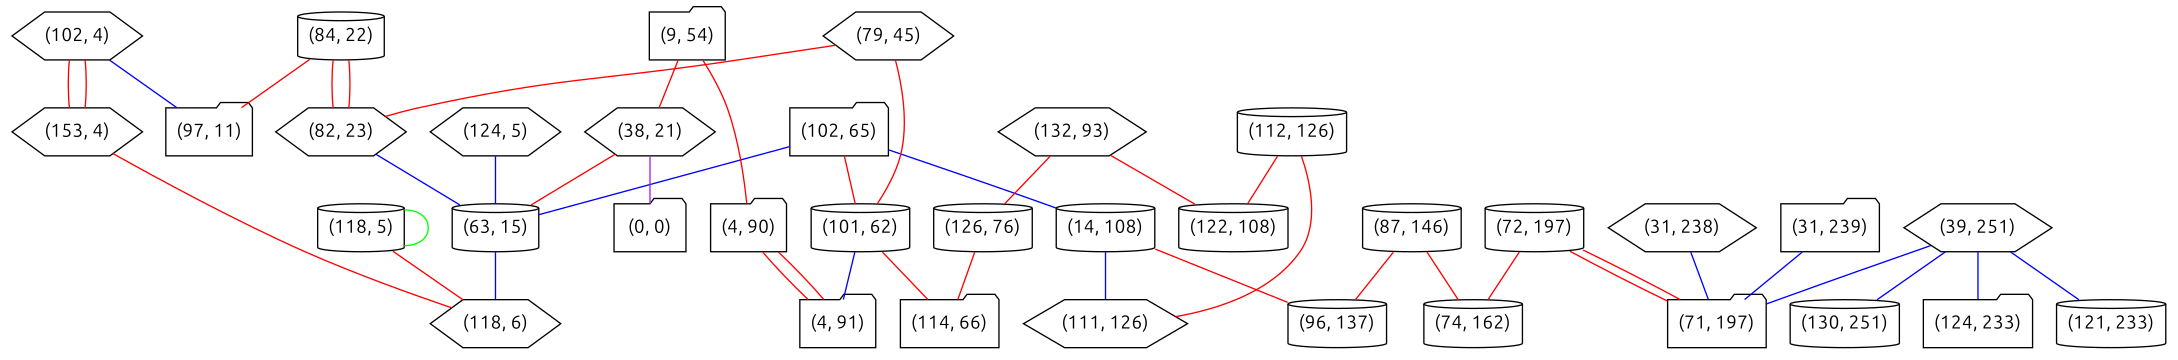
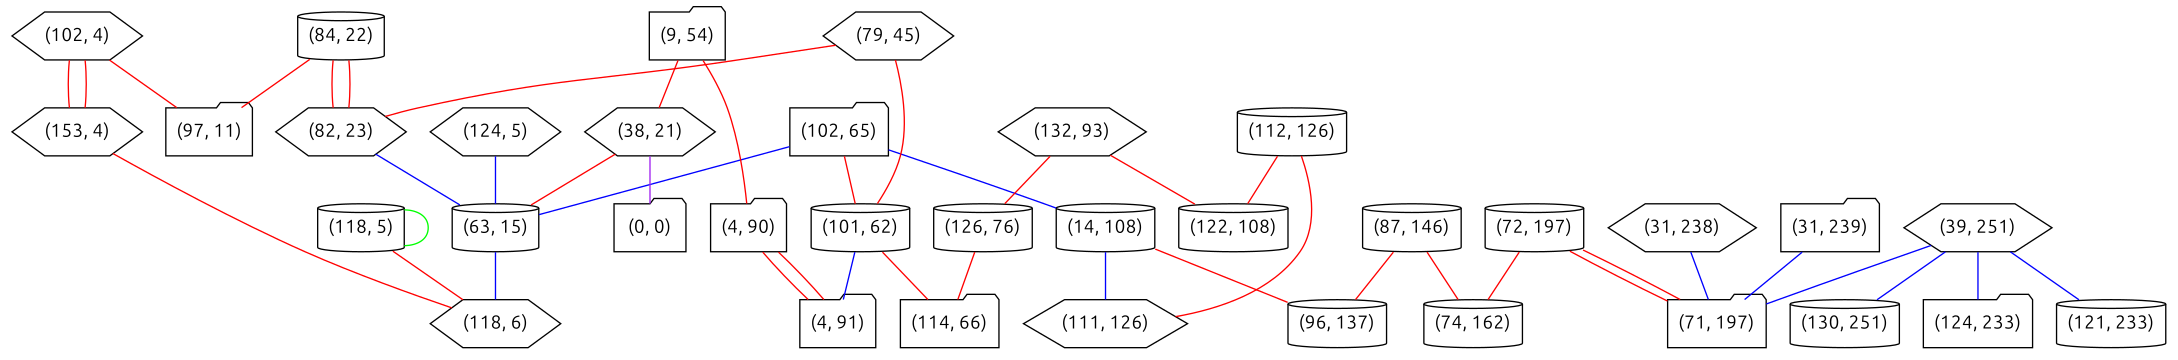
(143, 84) -> (143, 84)
